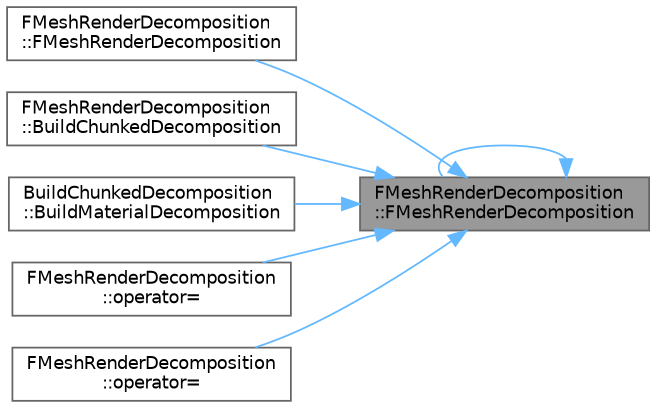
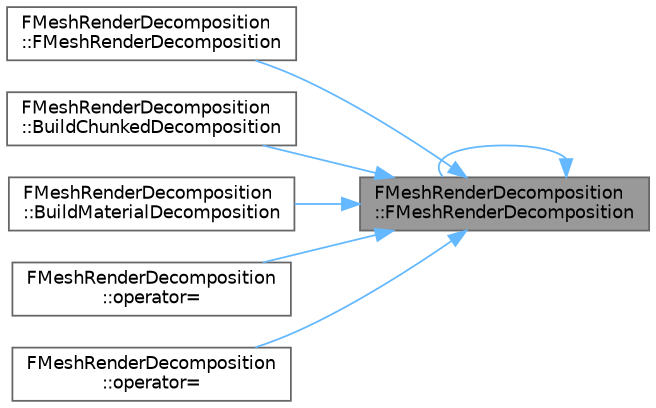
(152, 204) -> (152, 204)
